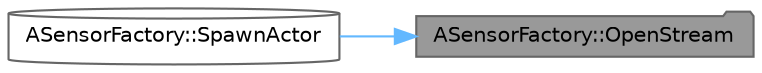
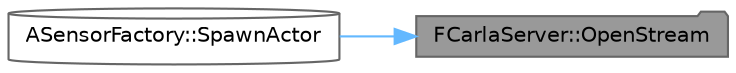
(585, 36) -> (572, 36)
